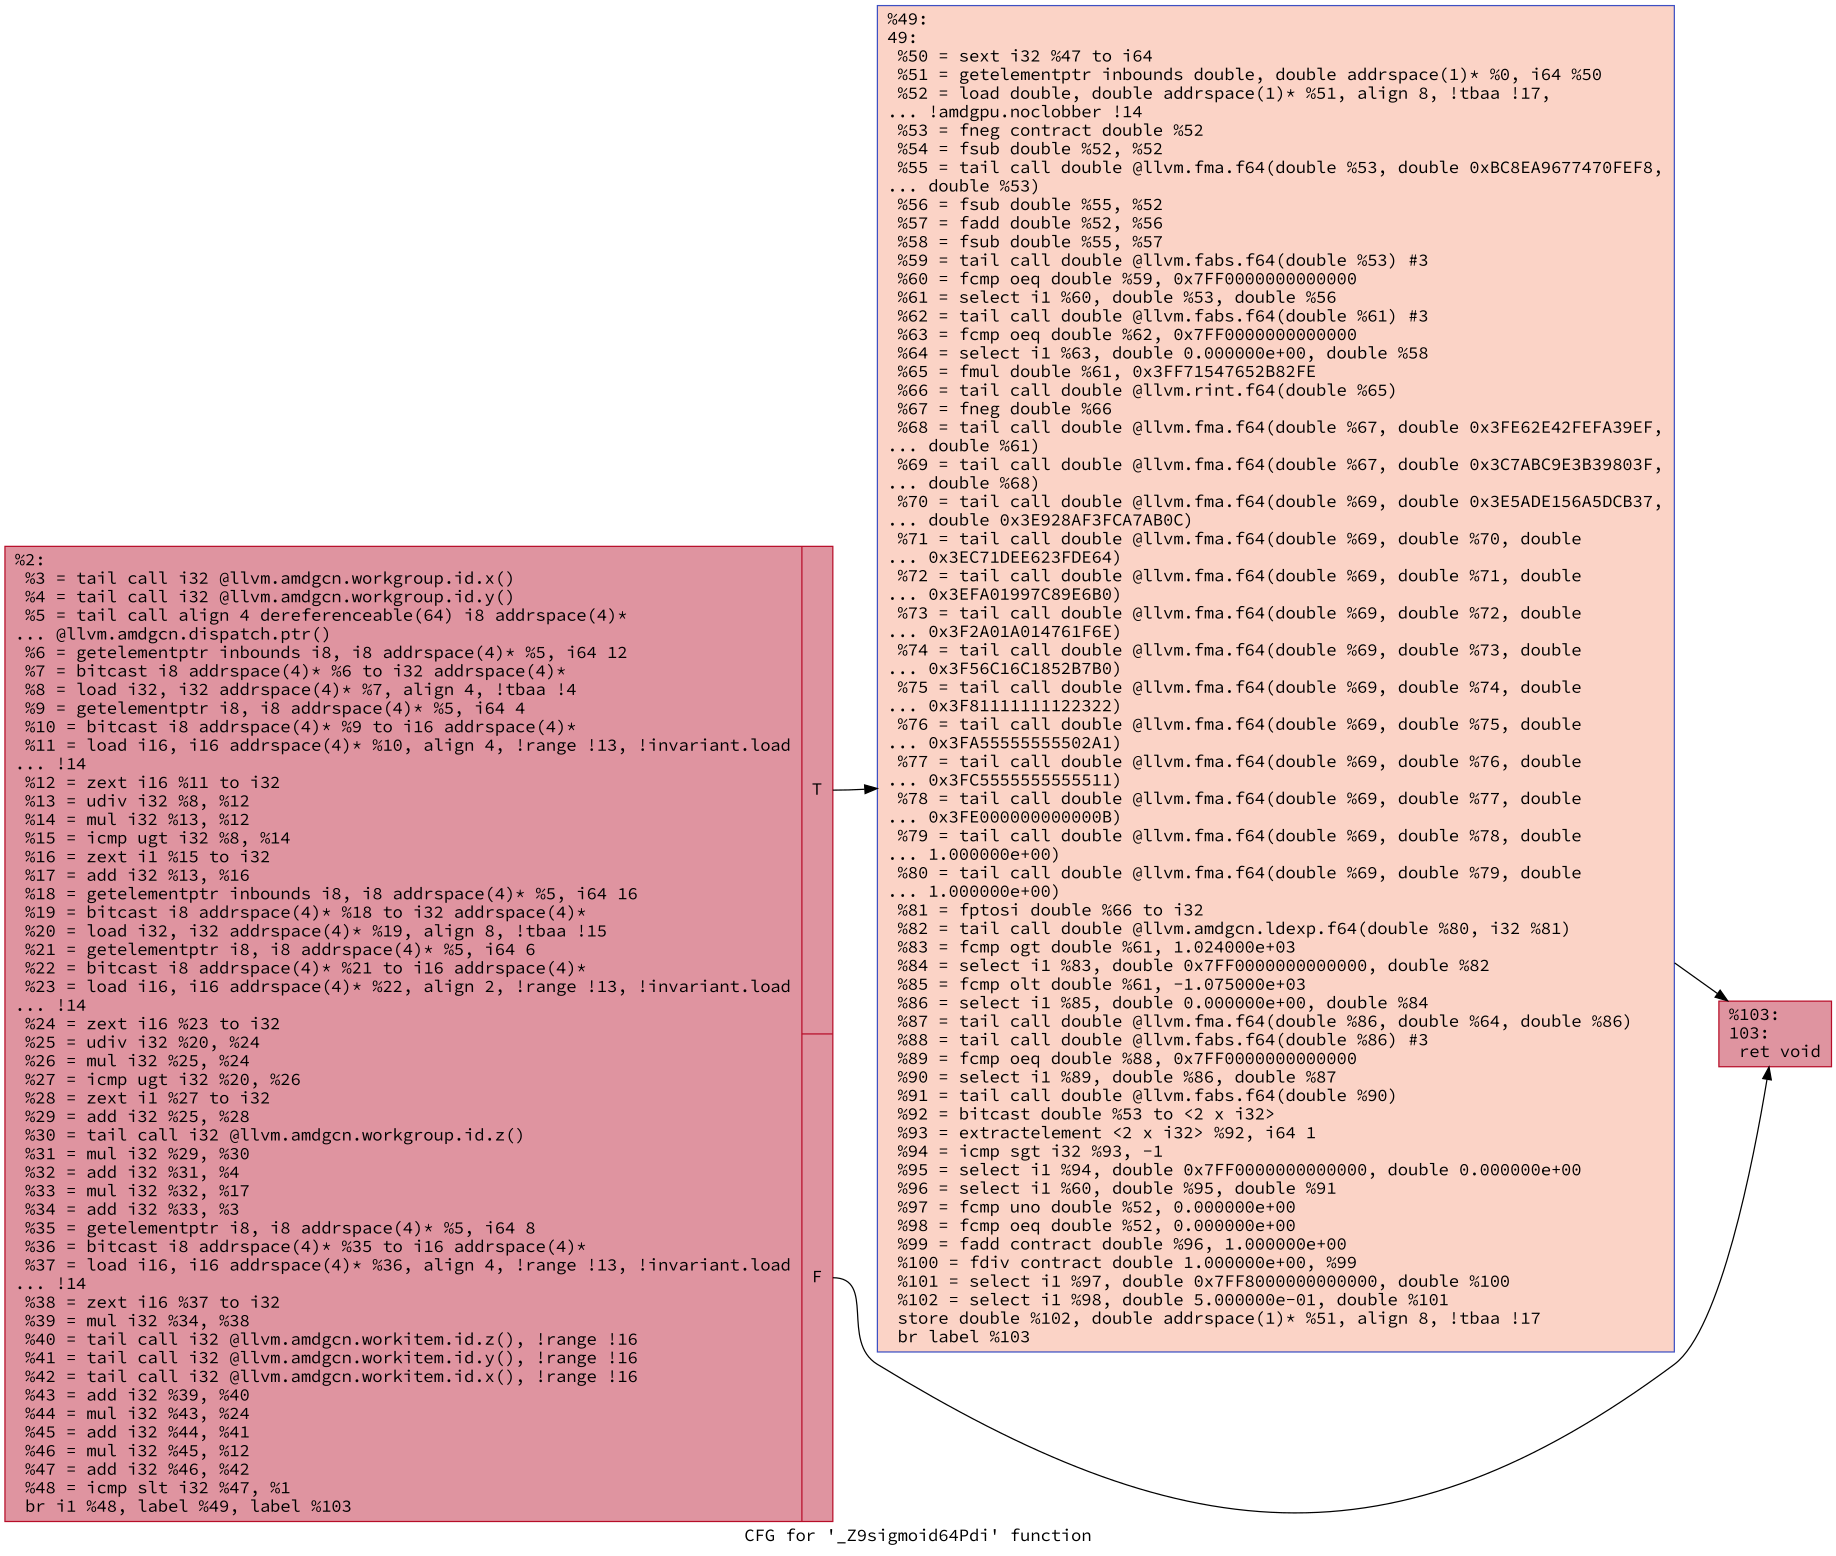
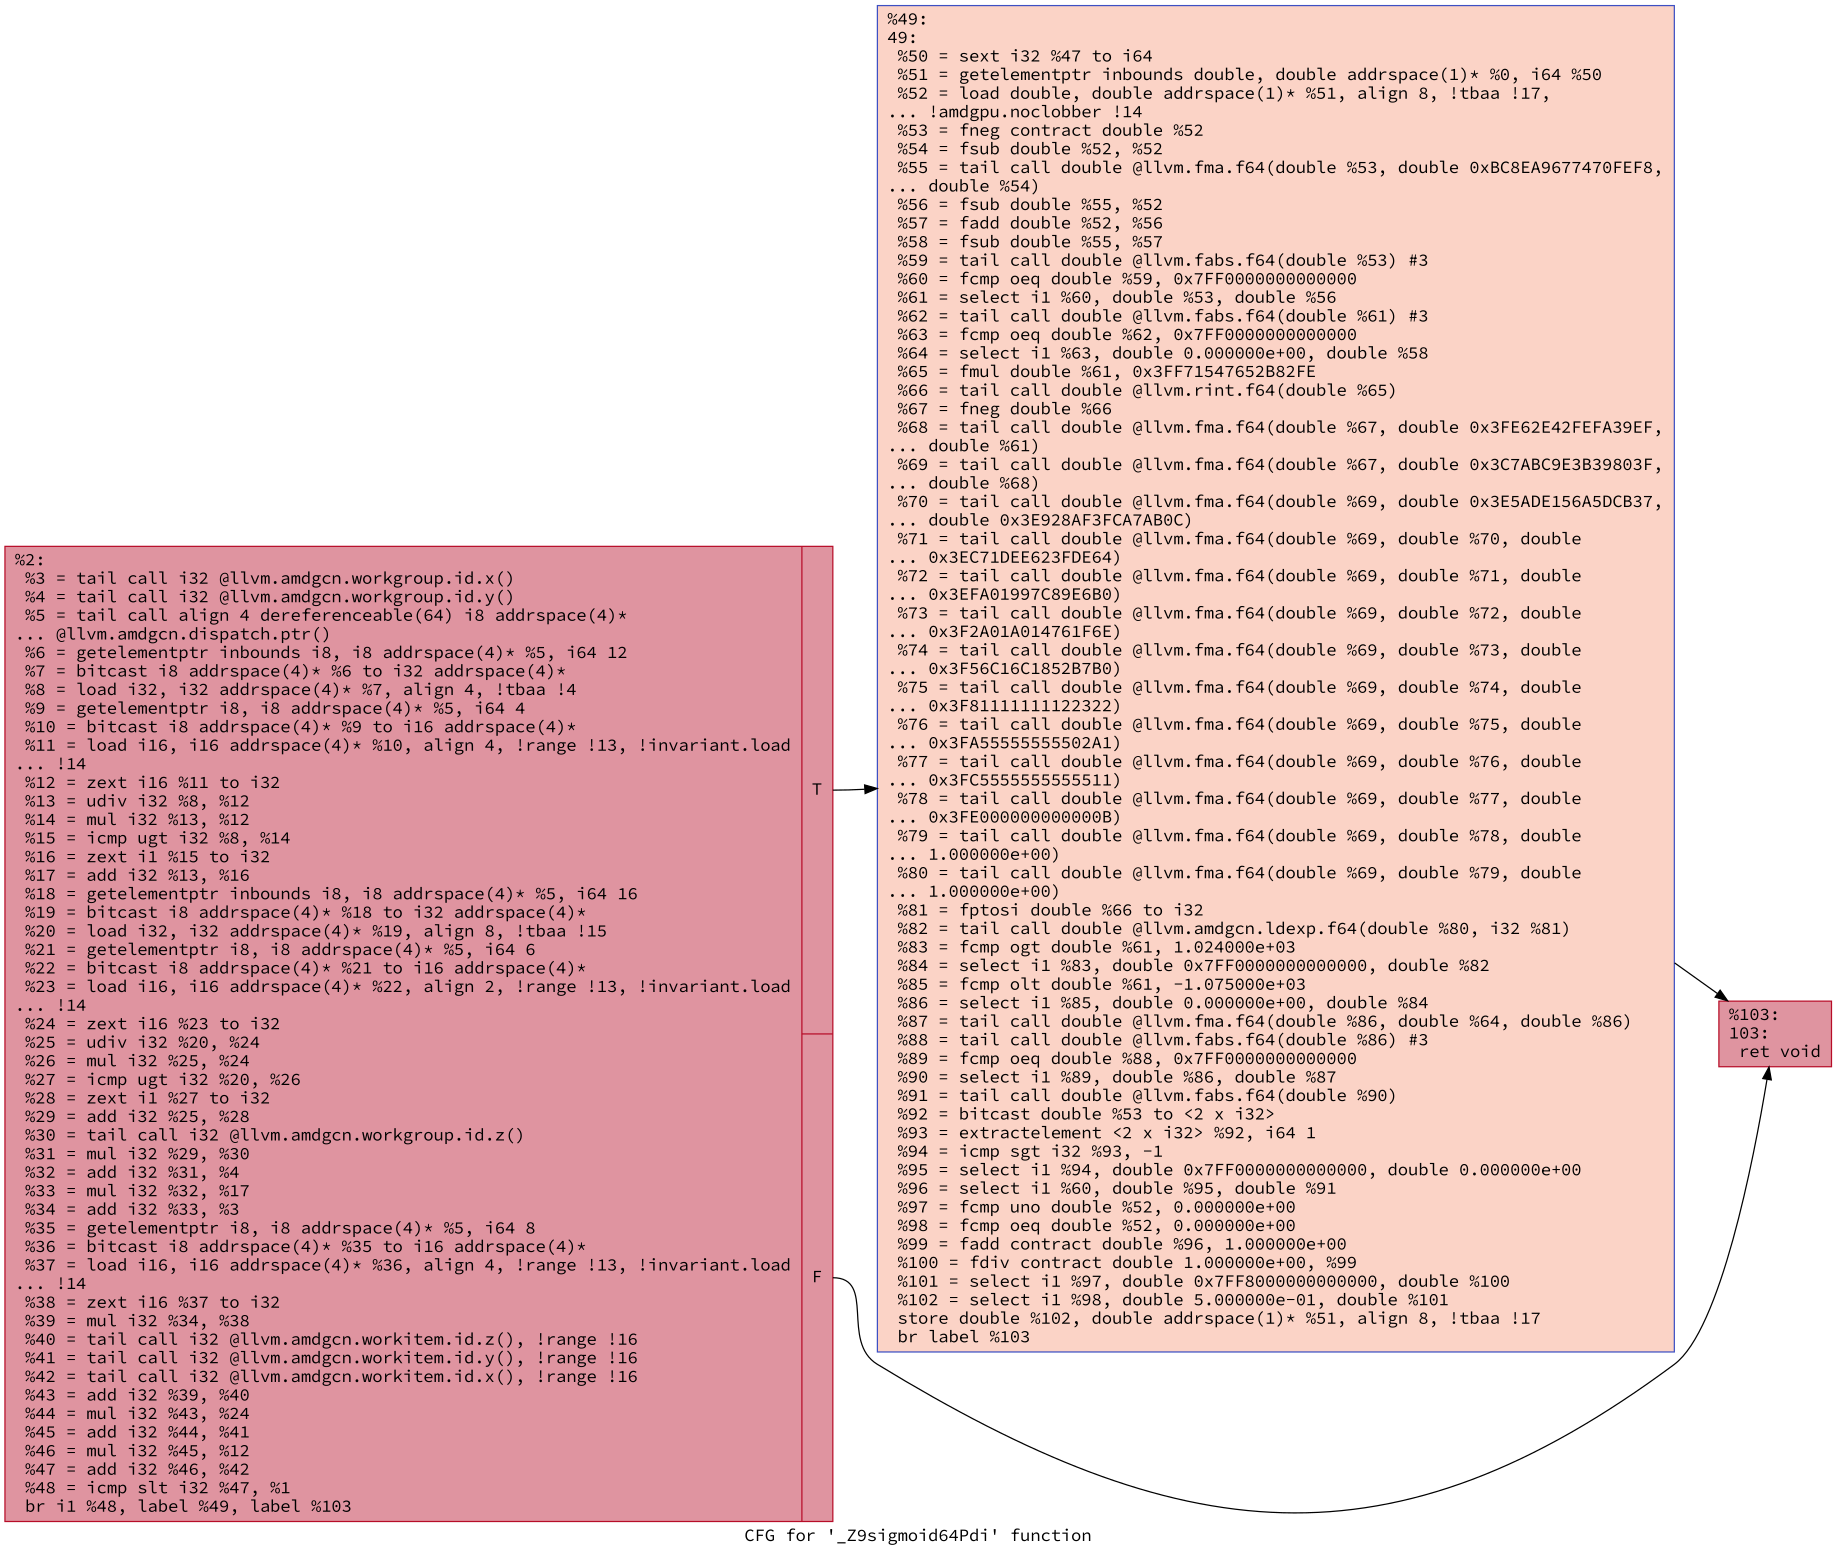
(964, 186) -> (964, 186)
